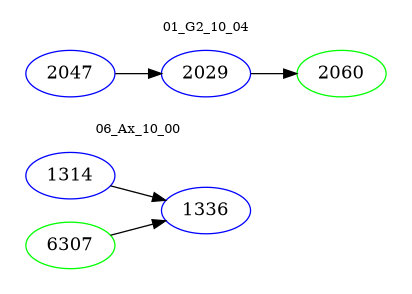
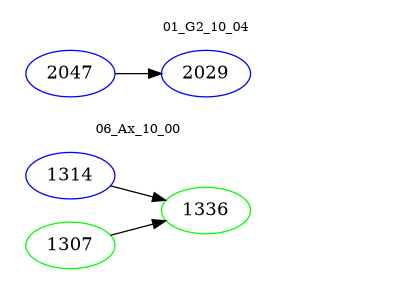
(342, 74) -> none
(206, 211) -> (206, 211)
(70, 245) -> (70, 245)
